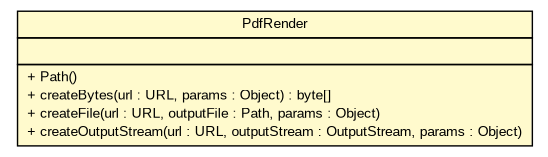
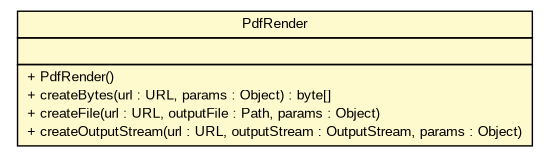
(53, 77) -> (71, 77)
